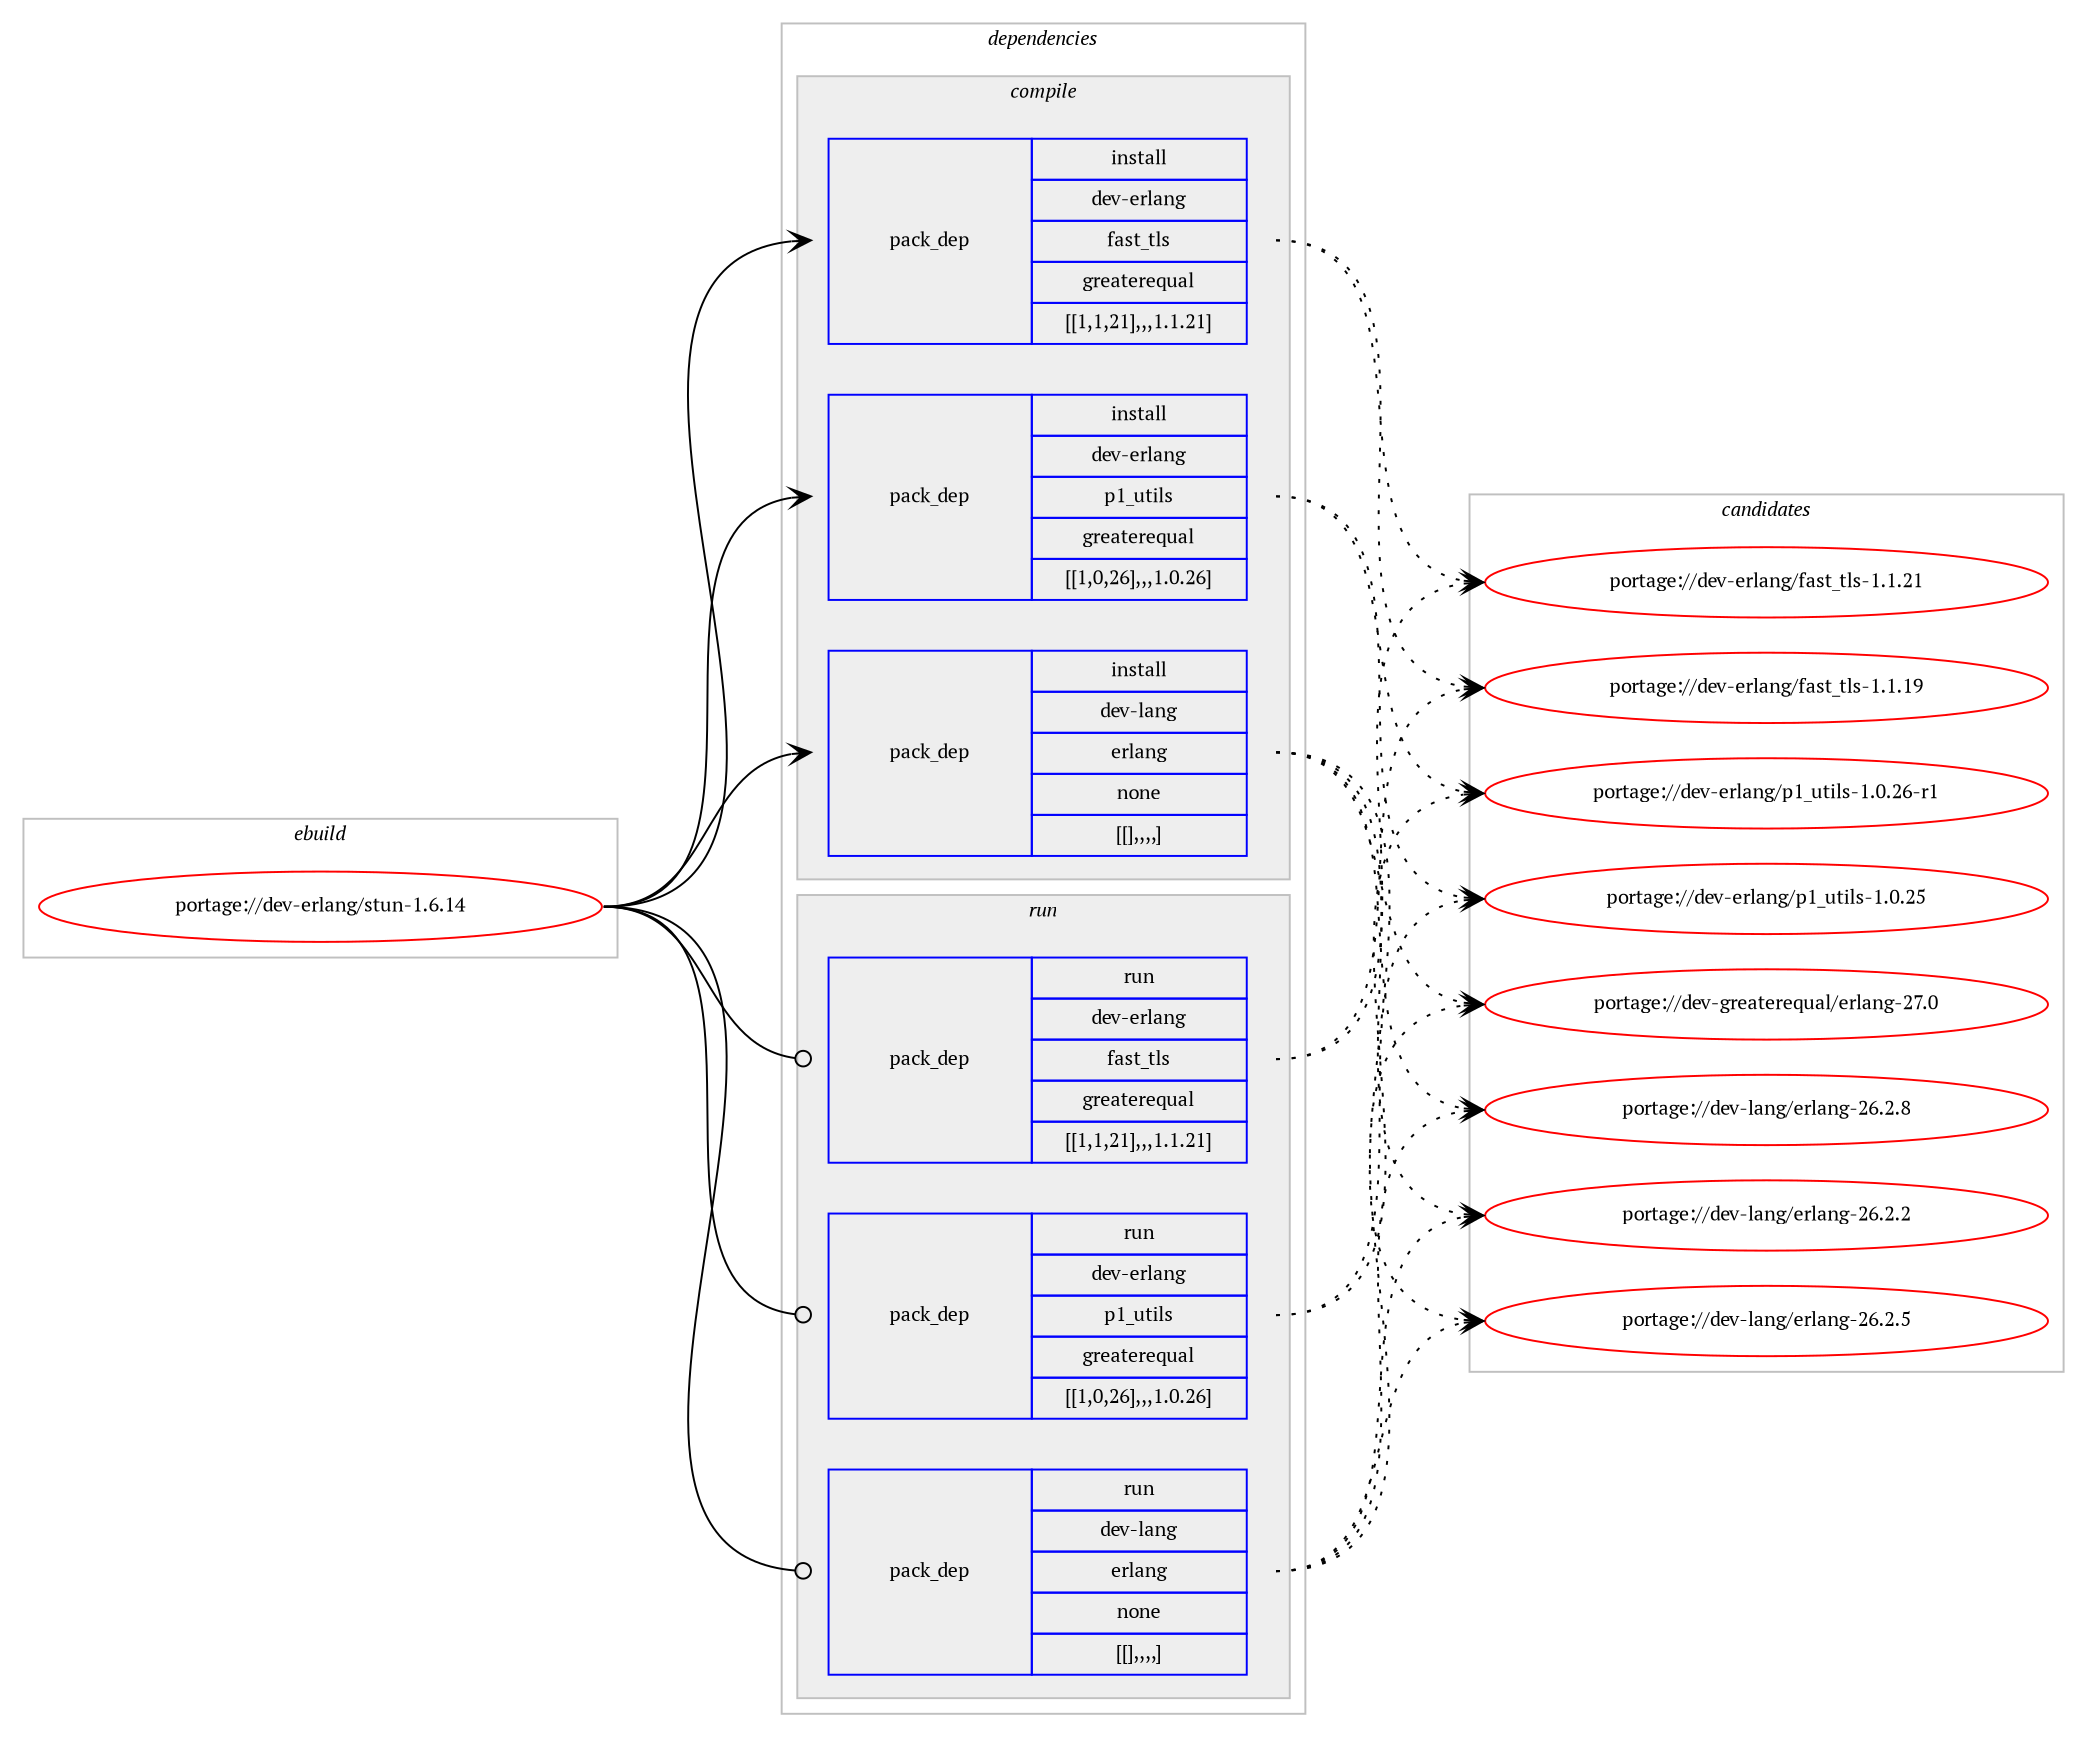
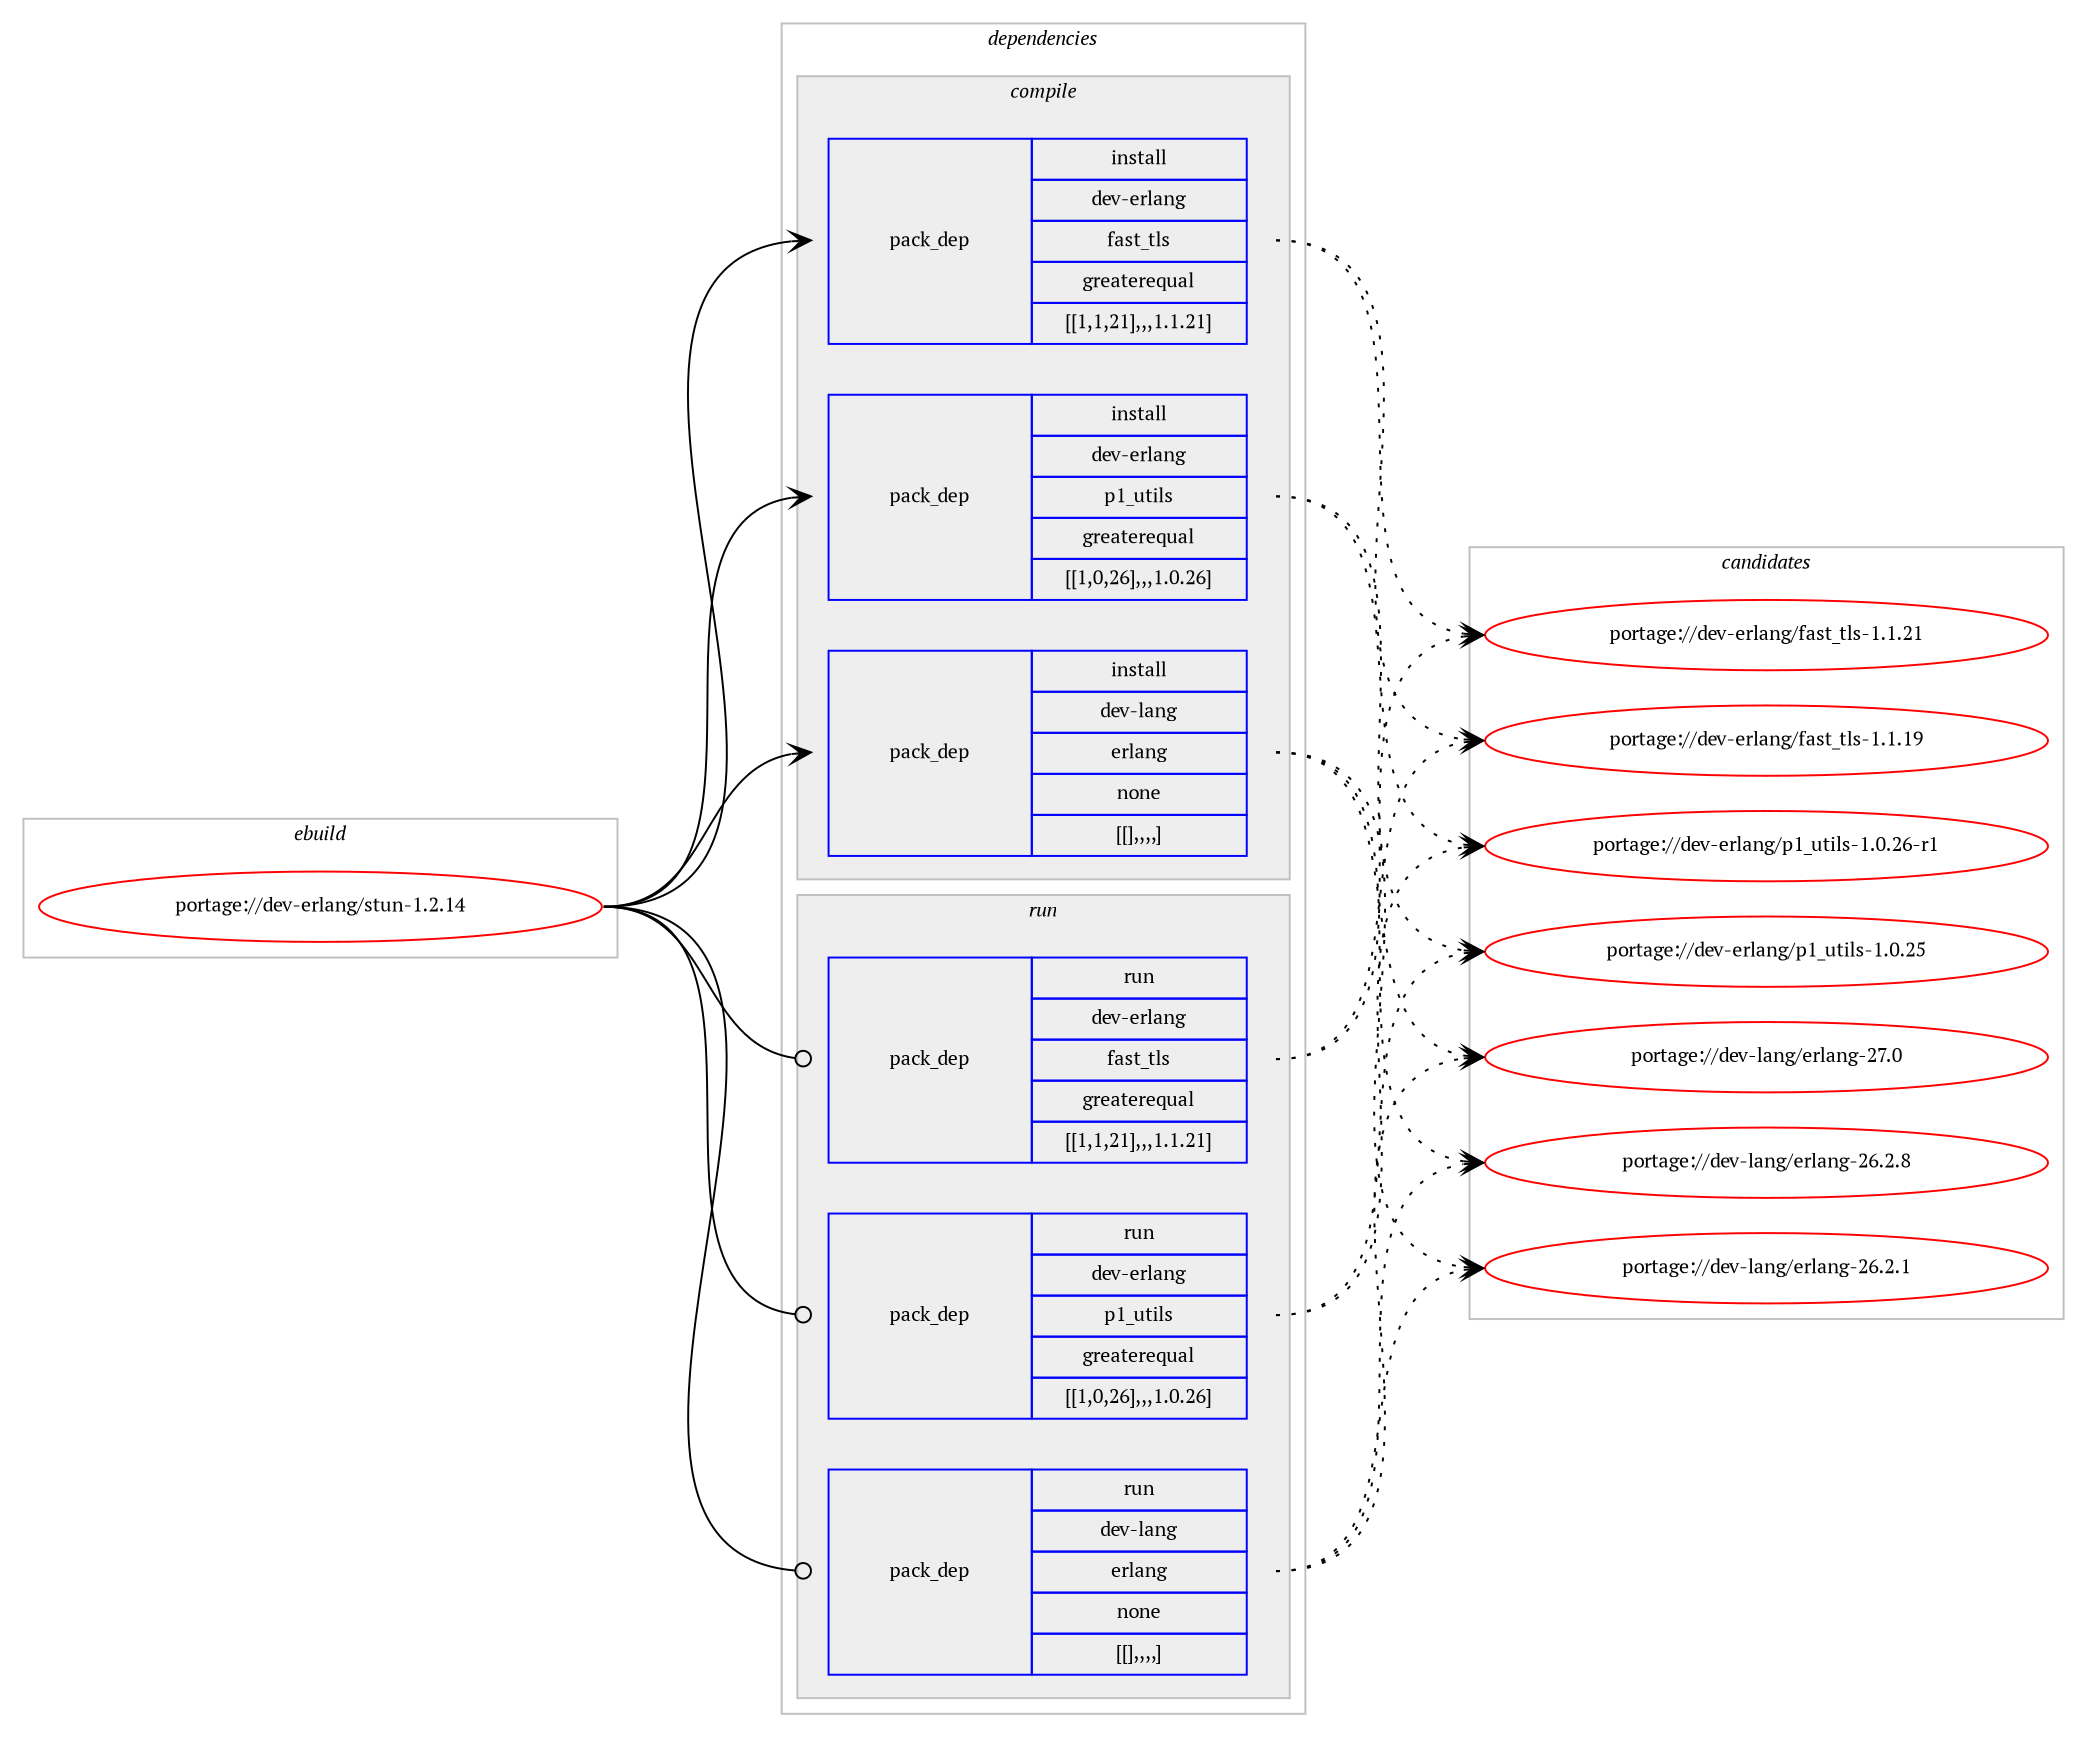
(320, 907) -> (320, 907)
(1767, 1004) -> (1767, 1057)
(1767, 1215) -> none
(1767, 1321) -> (1767, 1268)
